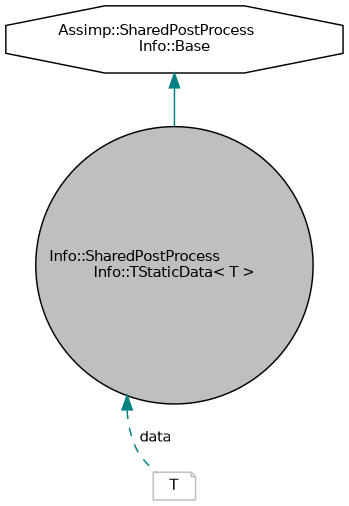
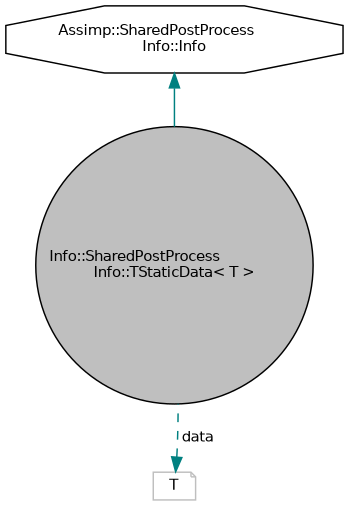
(174, 39) -> (174, 39)
(135, 445) -> (178, 430)
